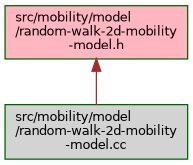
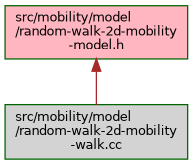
(96, 132) -> (96, 132)
